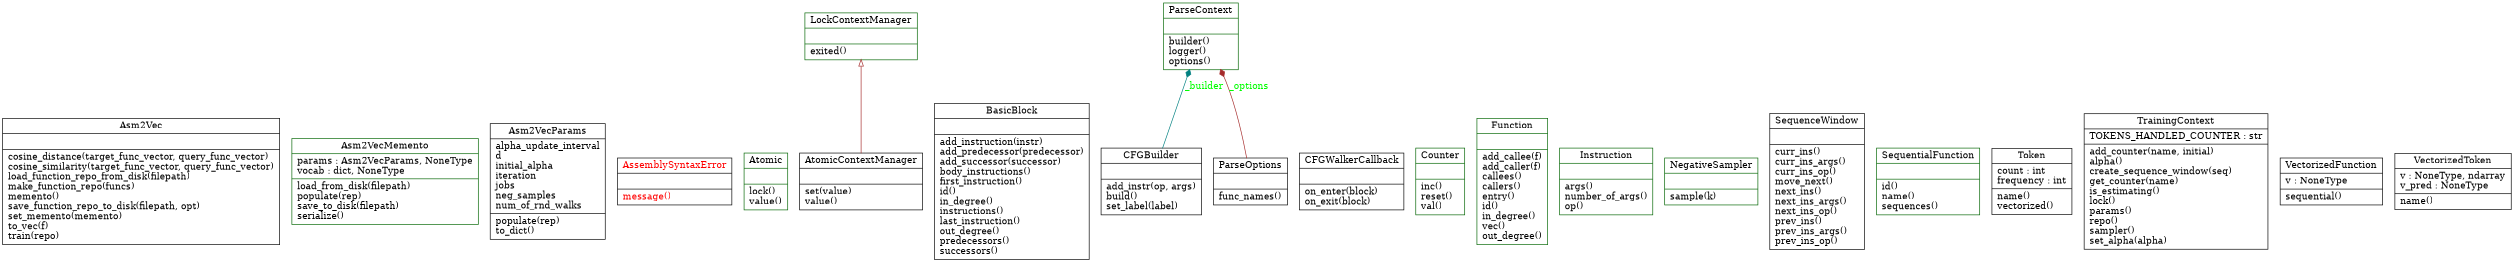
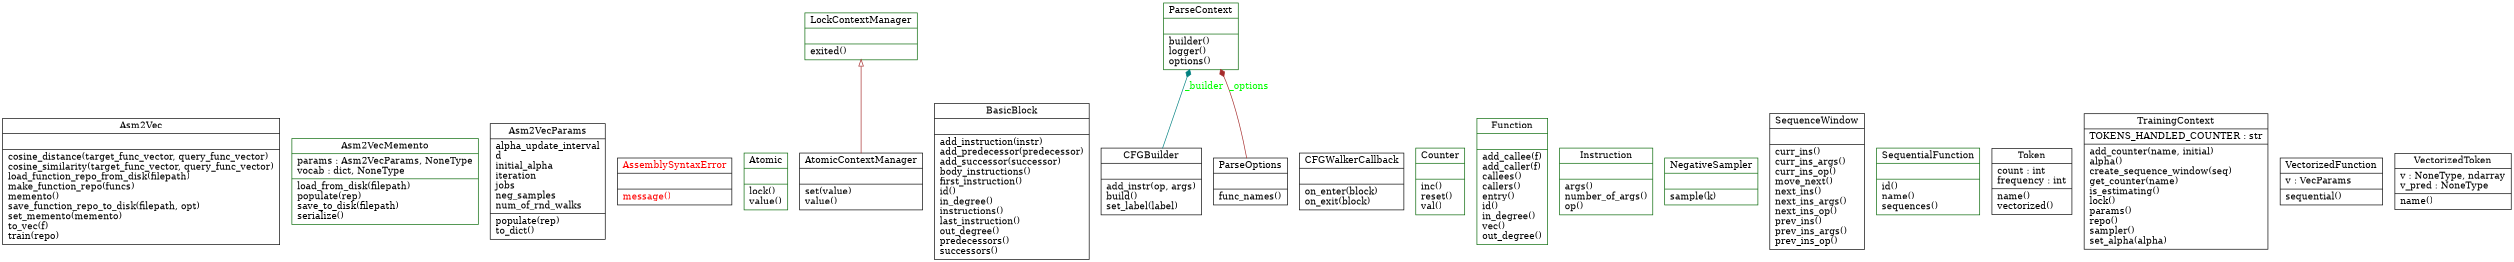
(2317, 181) -> (2319, 181)
